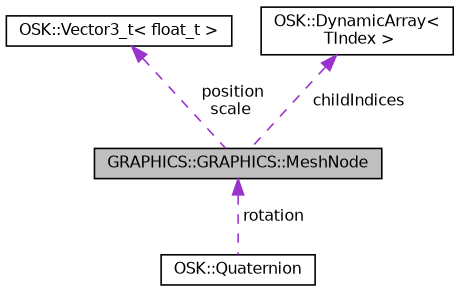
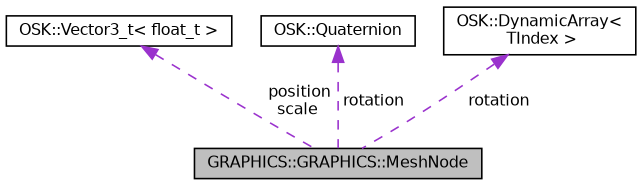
(356, 102) -> (497, 102)
(238, 225) -> (338, 106)
